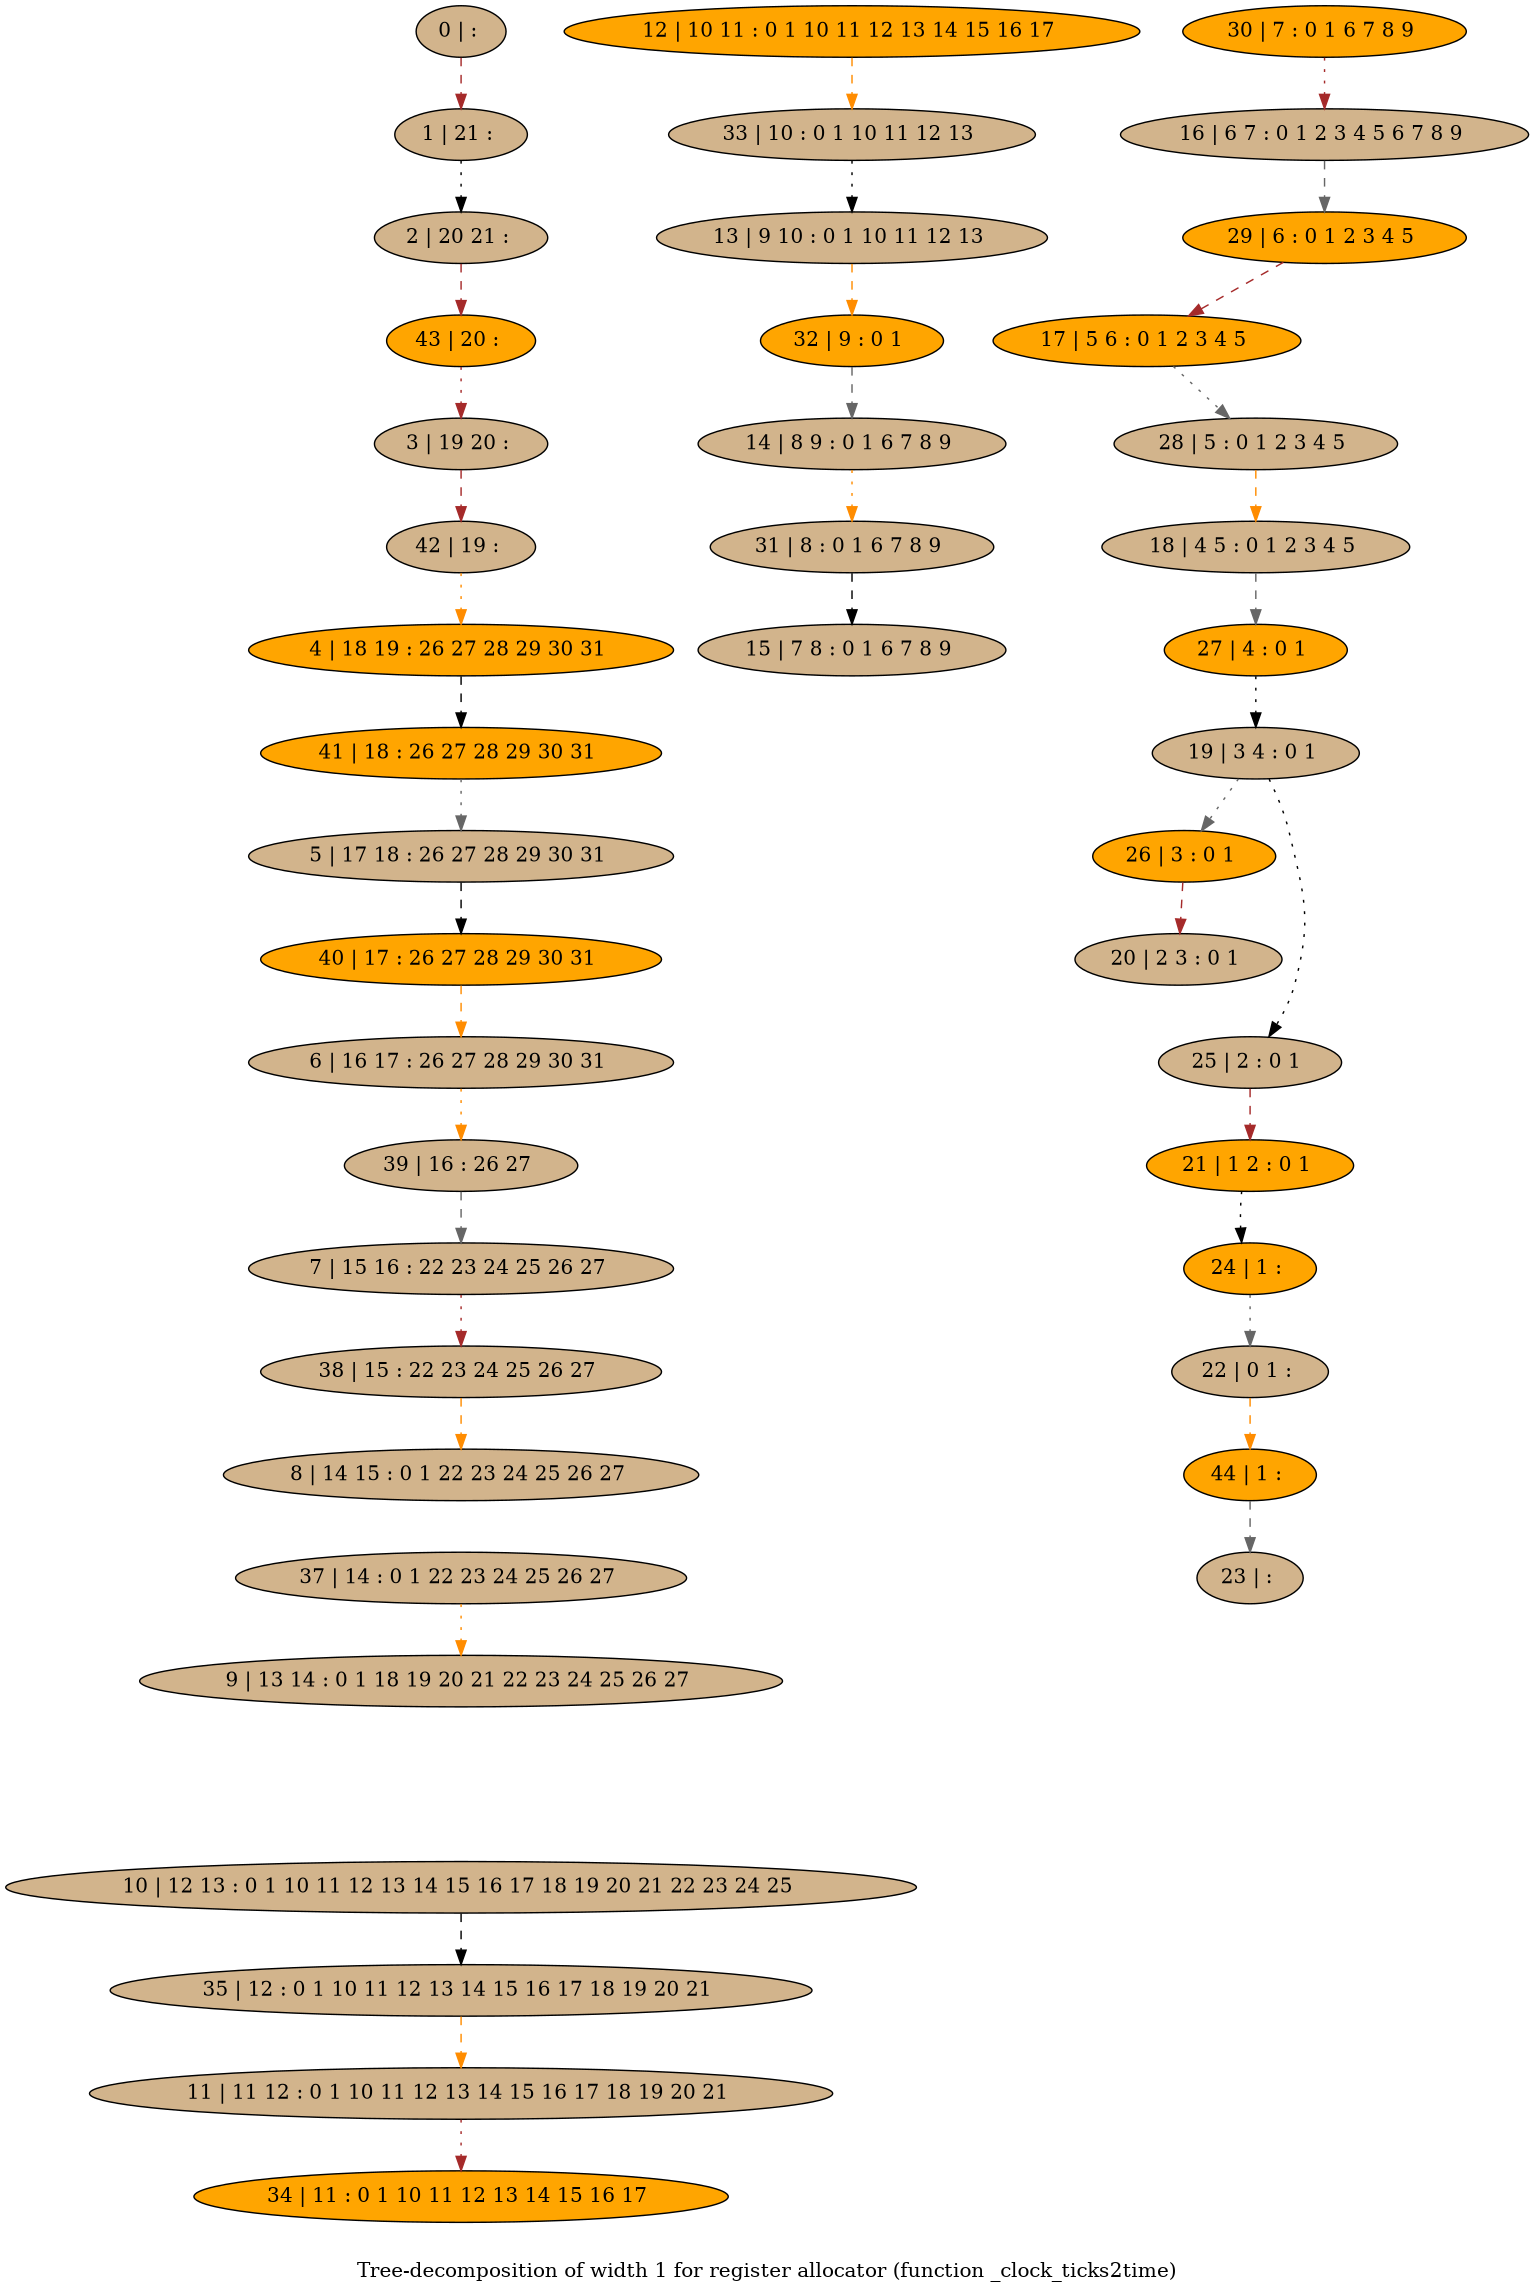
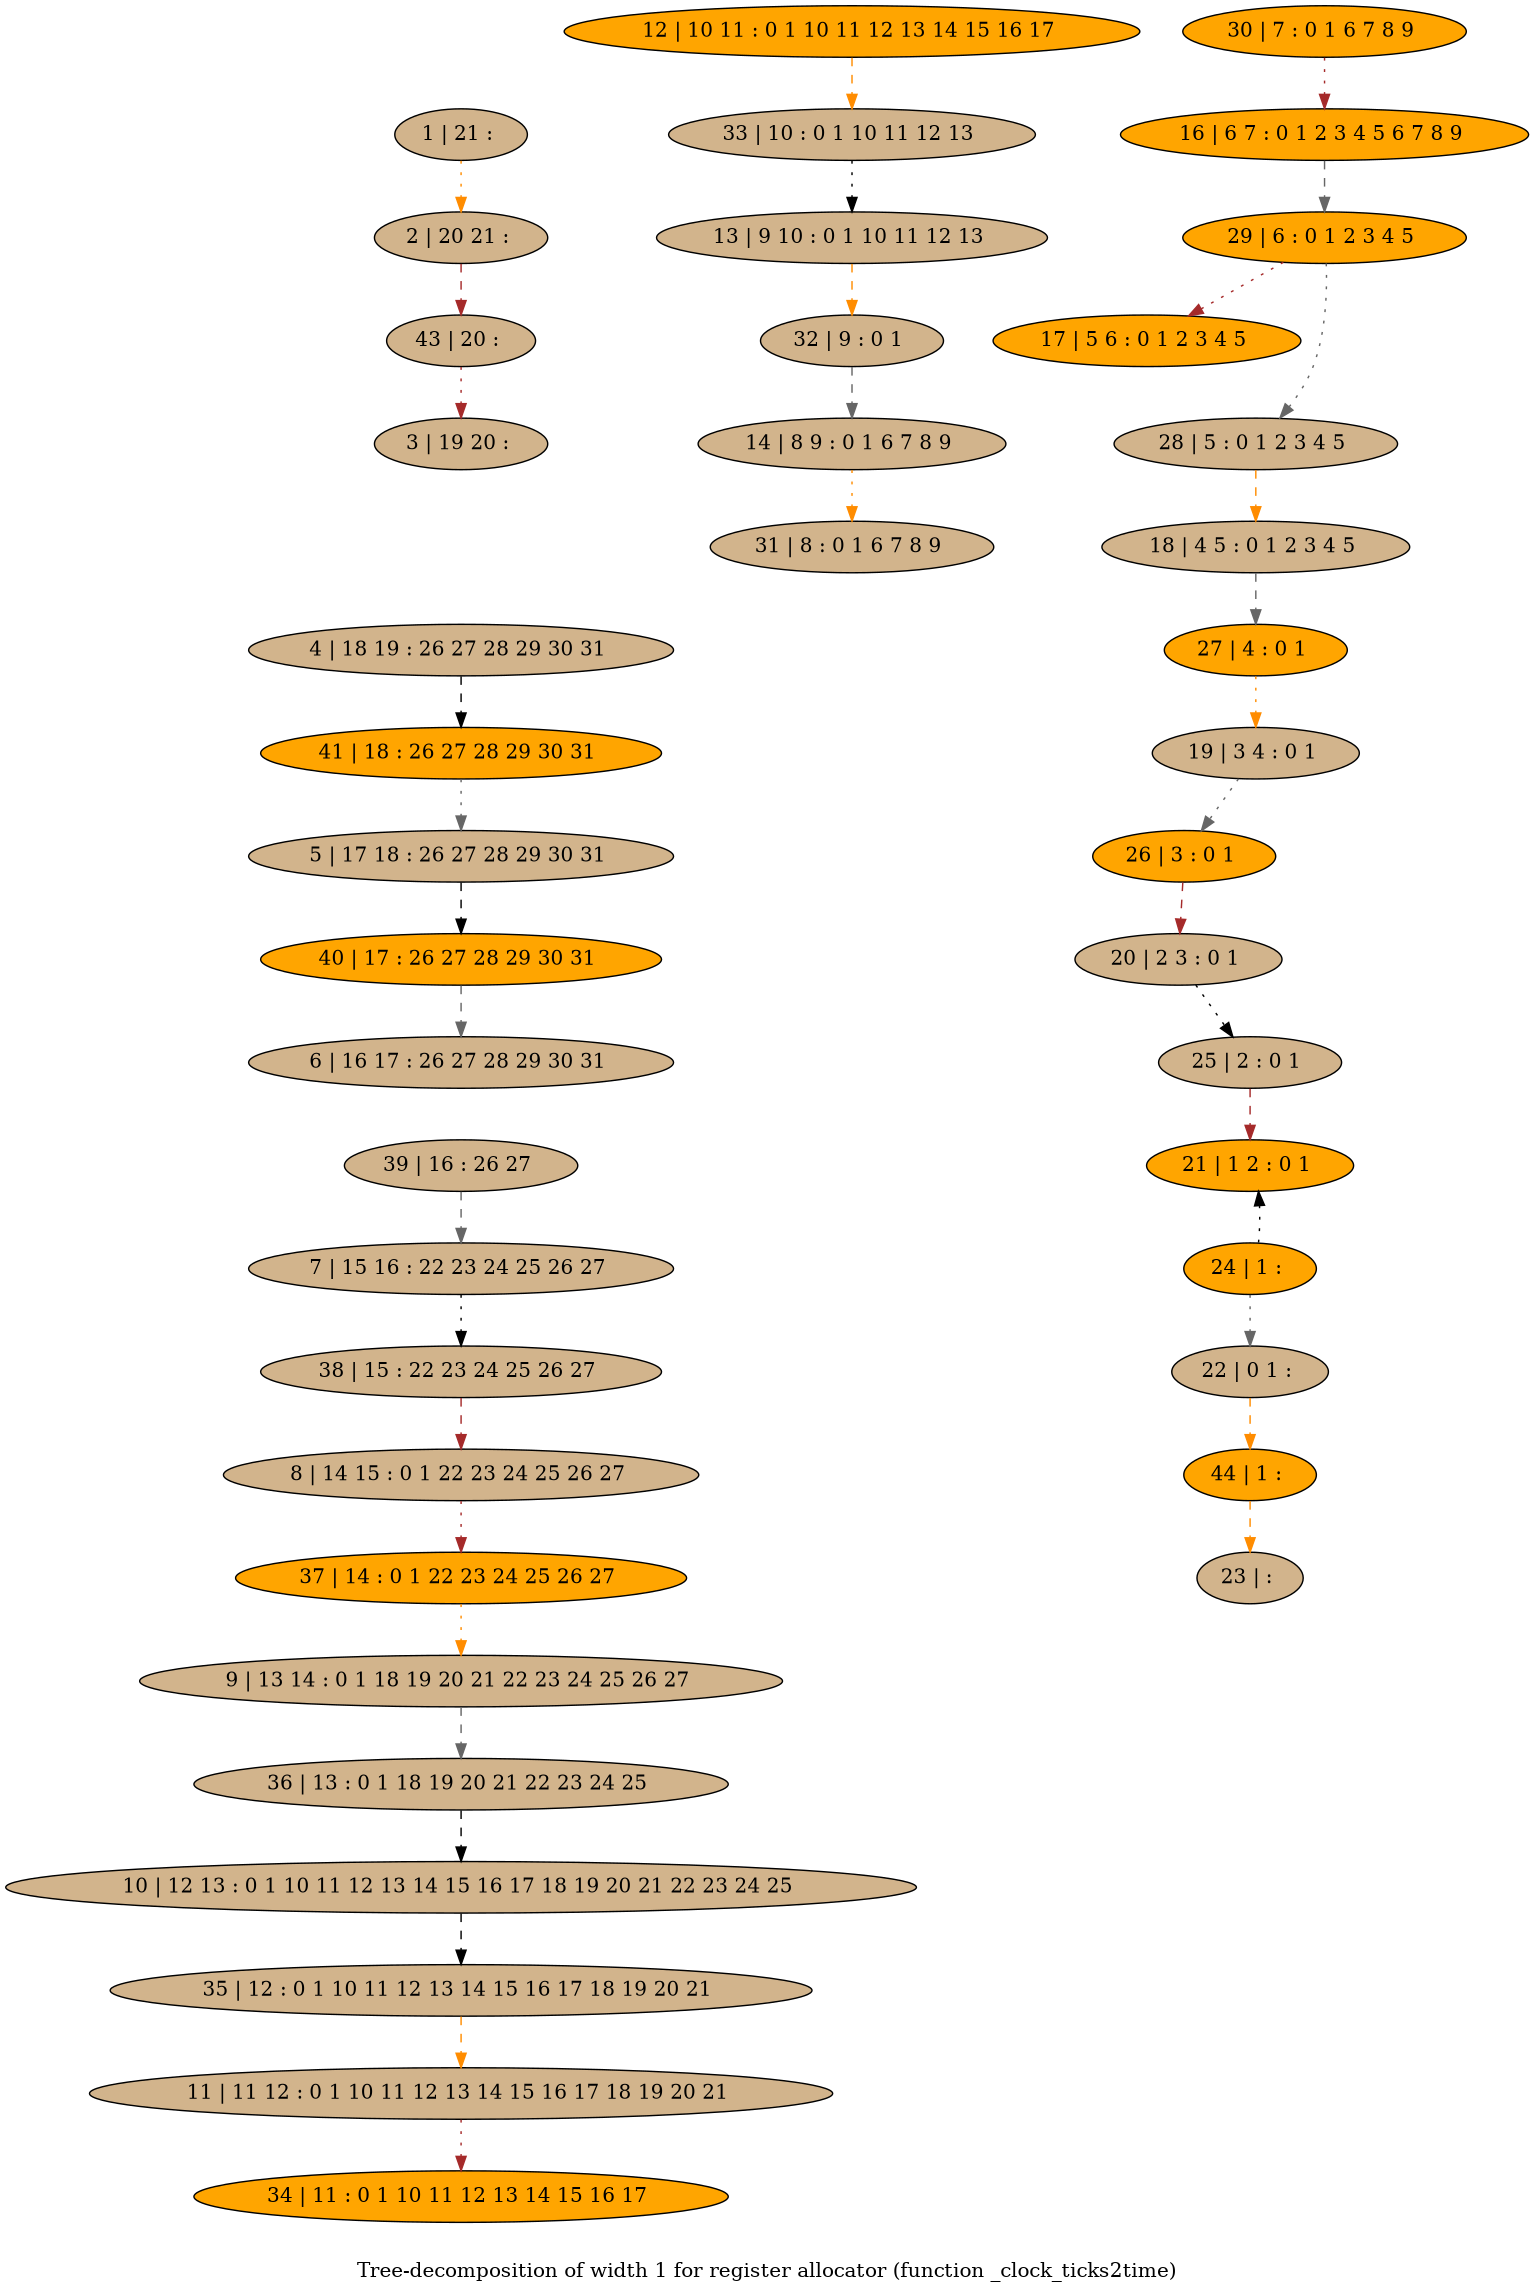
(461, 32) -> none
(1325, 135) -> (1325, 135)
(461, 179) -> (461, 179)
(1242, 286) -> (1242, 286)
(461, 341) -> (461, 341)
(852, 341) -> (852, 341)
(1196, 387) -> (1321, 339)
(461, 547) -> none
(461, 650) -> (461, 650)
(852, 650) -> none
(1256, 695) -> (1256, 695)
(1304, 902) -> (1210, 1005)
(461, 1004) -> (461, 1004)
(461, 1107) -> none
(1241, 1210) -> (1260, 1224)
(461, 1313) -> (461, 1313)
(461, 1416) -> (461, 1416)
none -> (461, 1519)
(1250, 1519) -> (1250, 1519)
(461, 1578) -> (461, 1578)
none -> (461, 1784)
